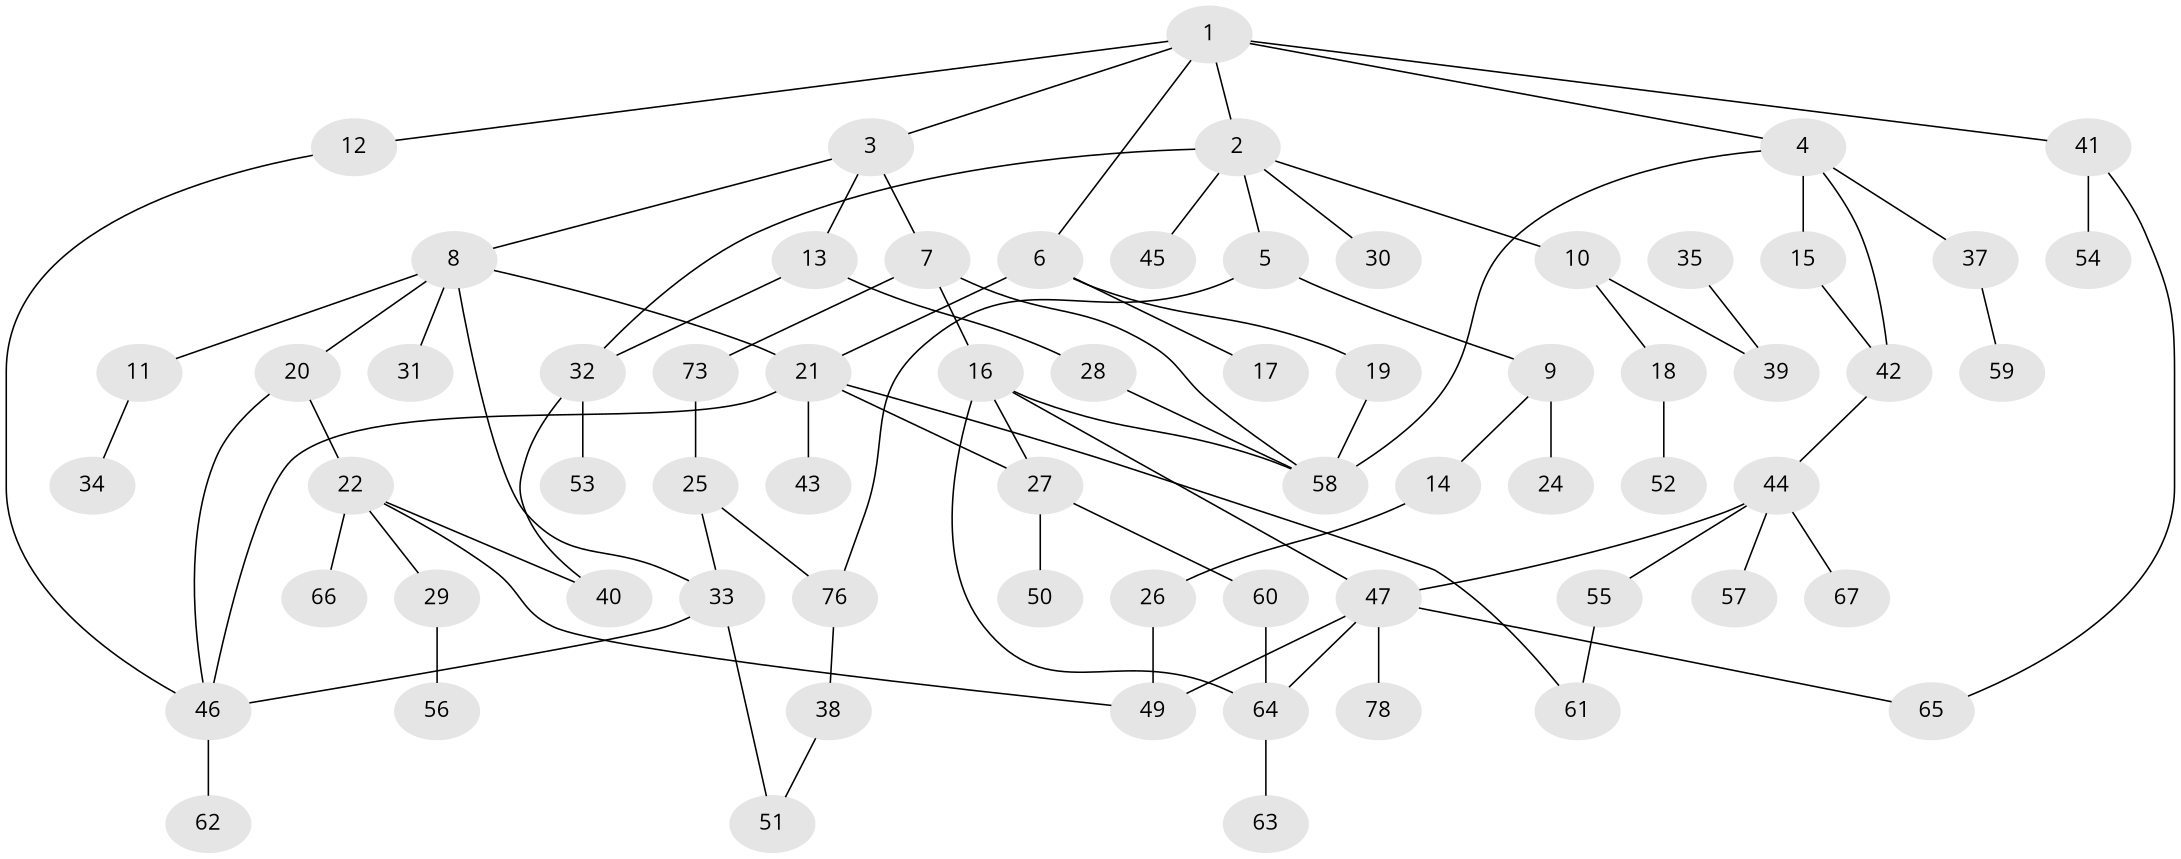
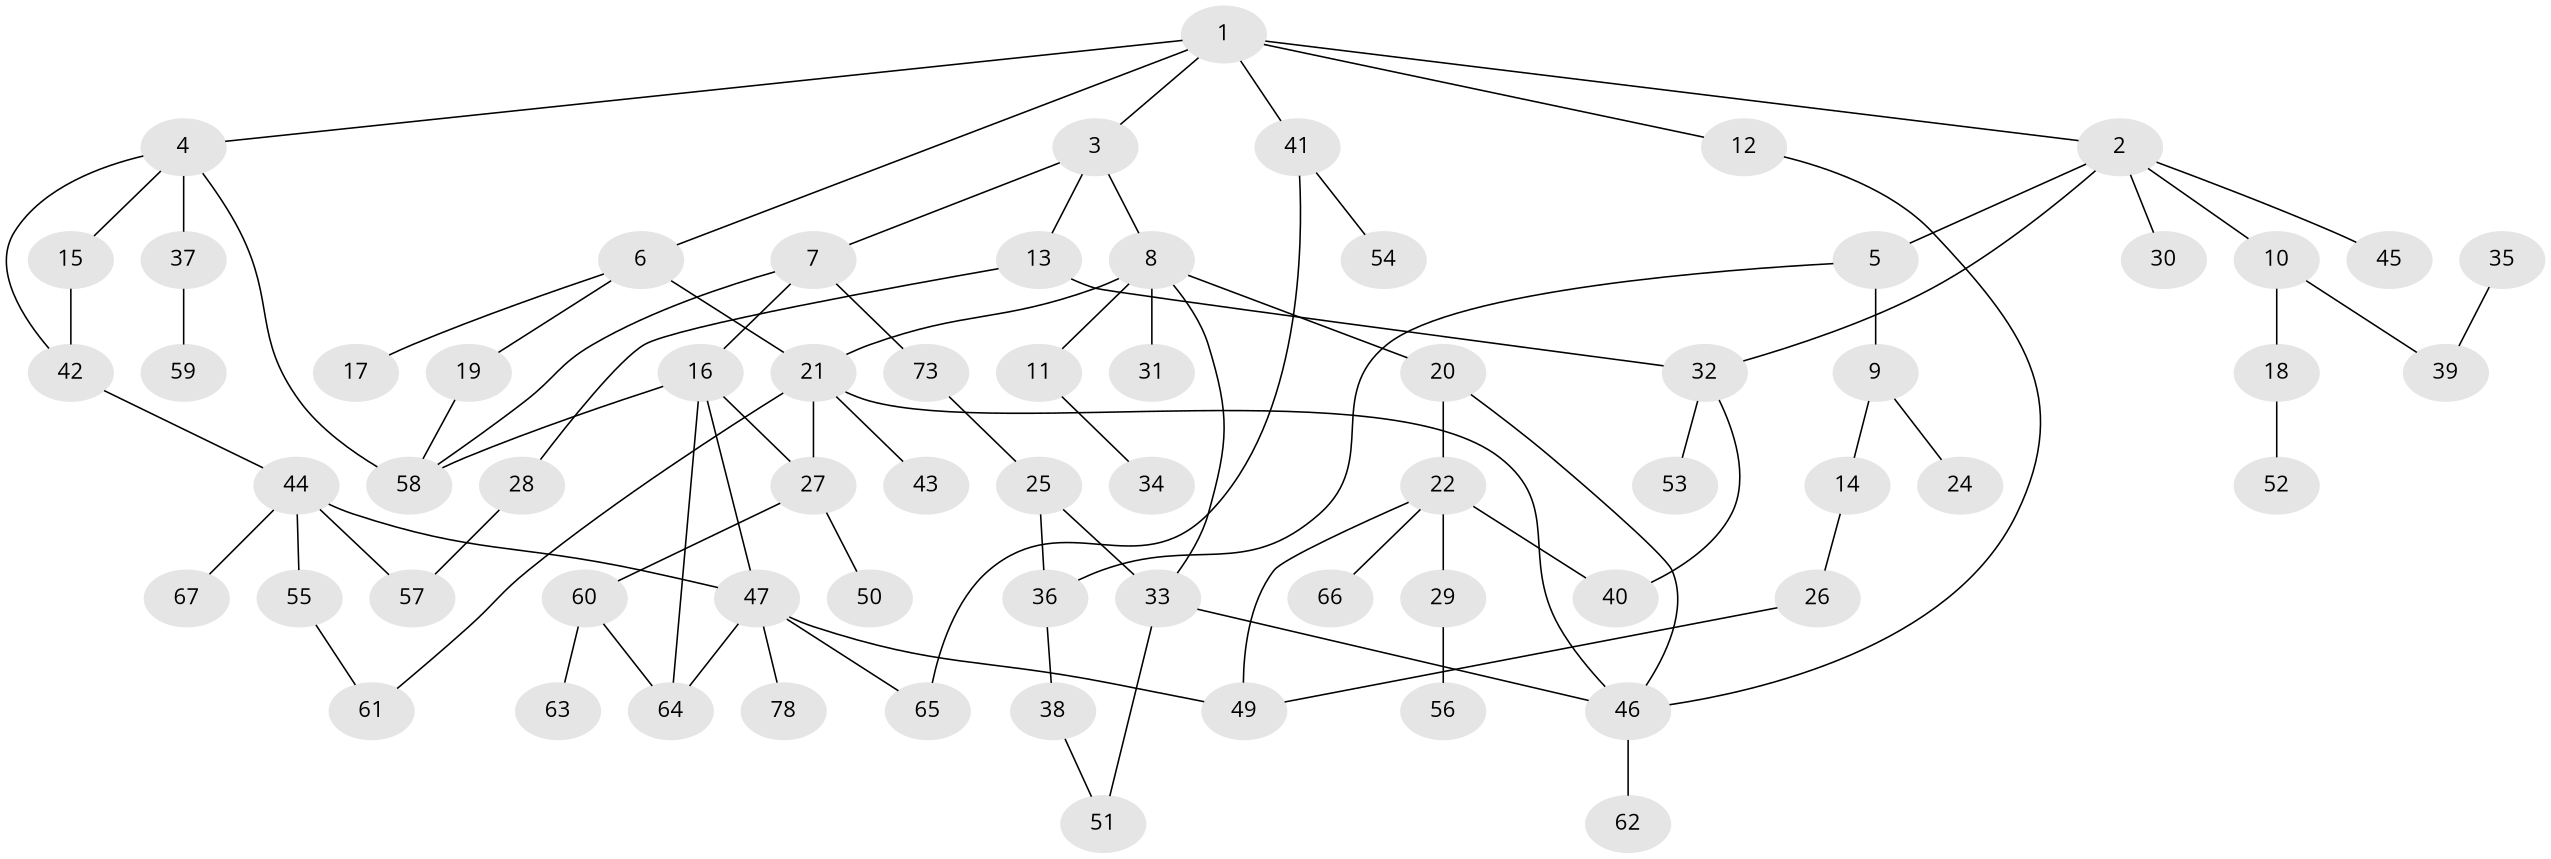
(1209, 429) -> (475, 534)
(835, 598) -> (1045, 598)
(1266, 768) -> (571, 655)
